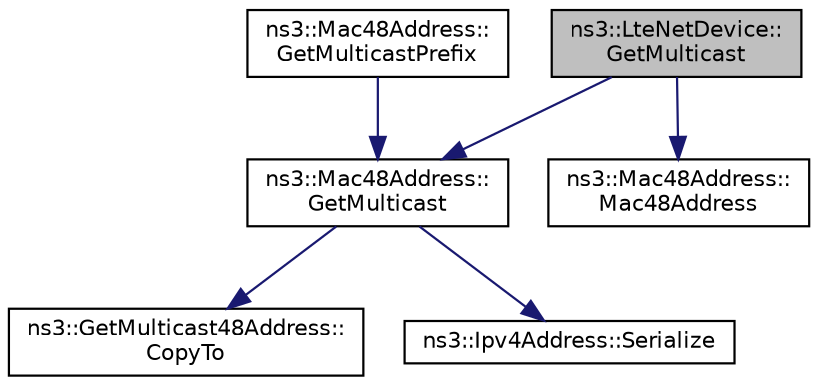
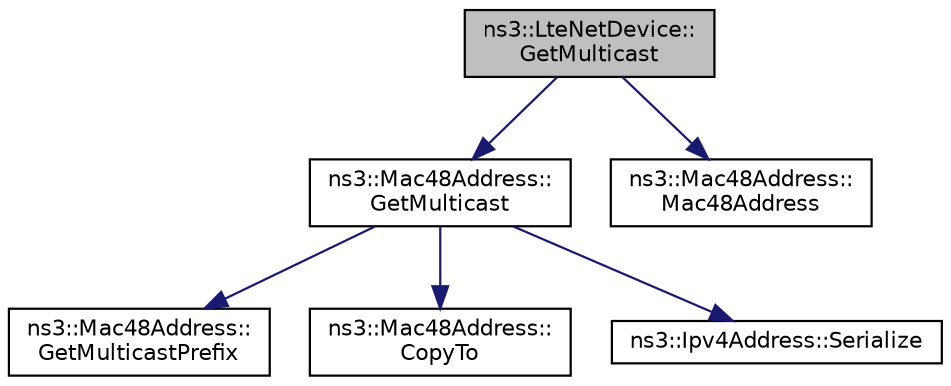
(378, 107) -> (300, 263)
(186, 342) -> (440, 342)
